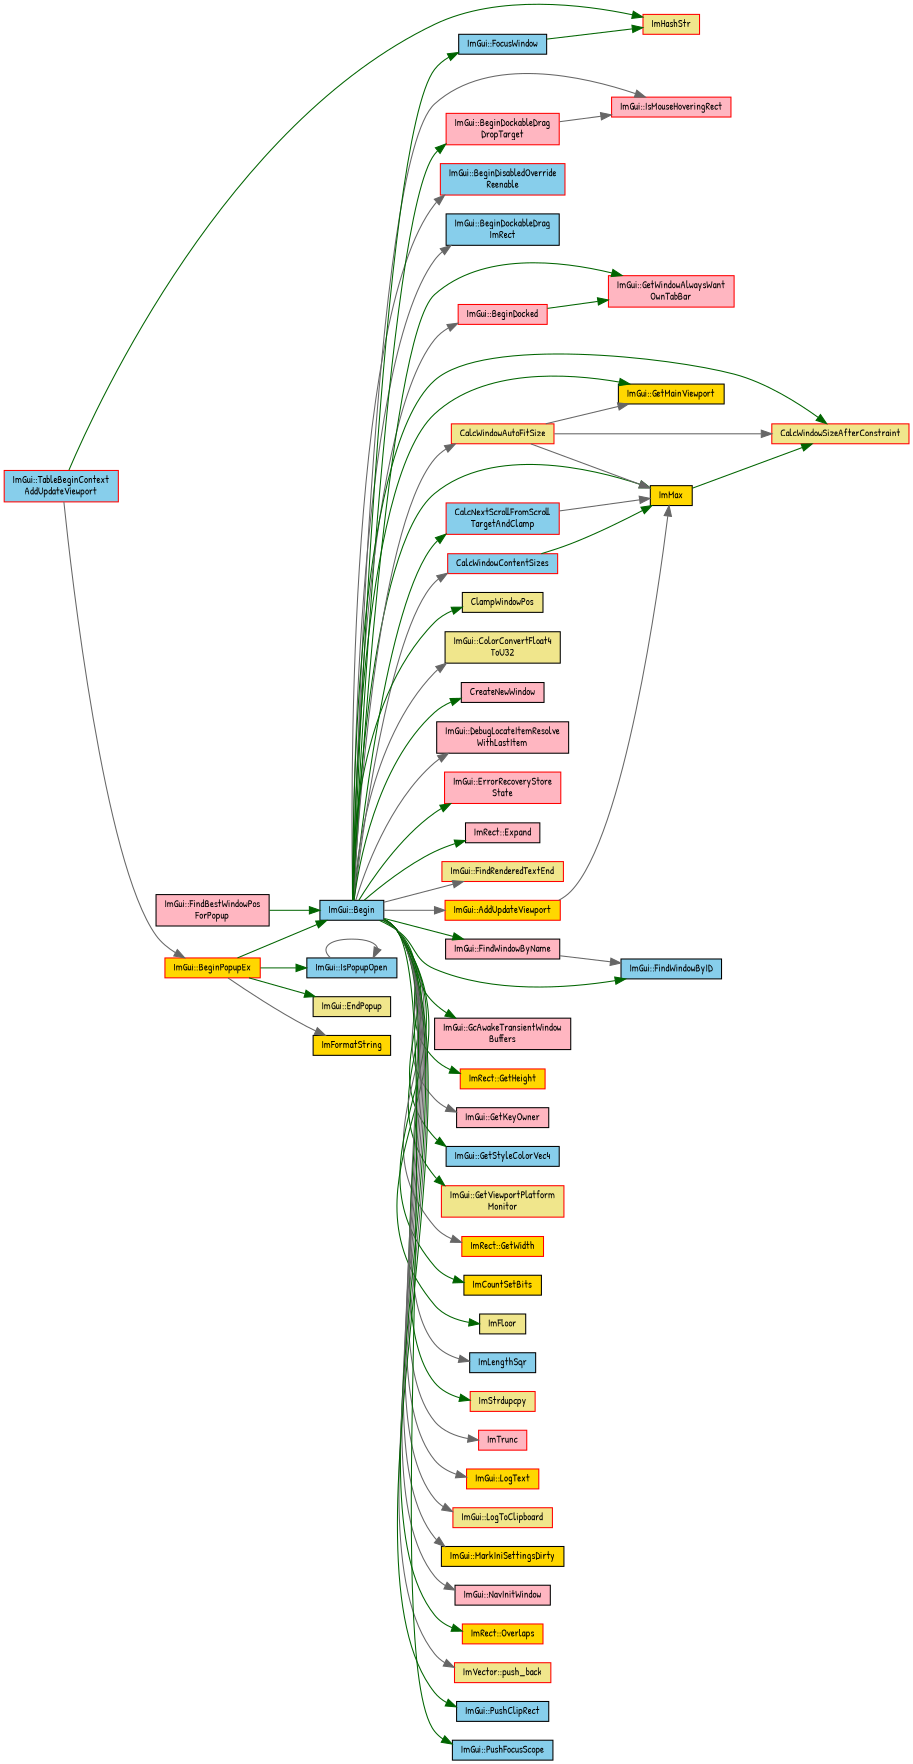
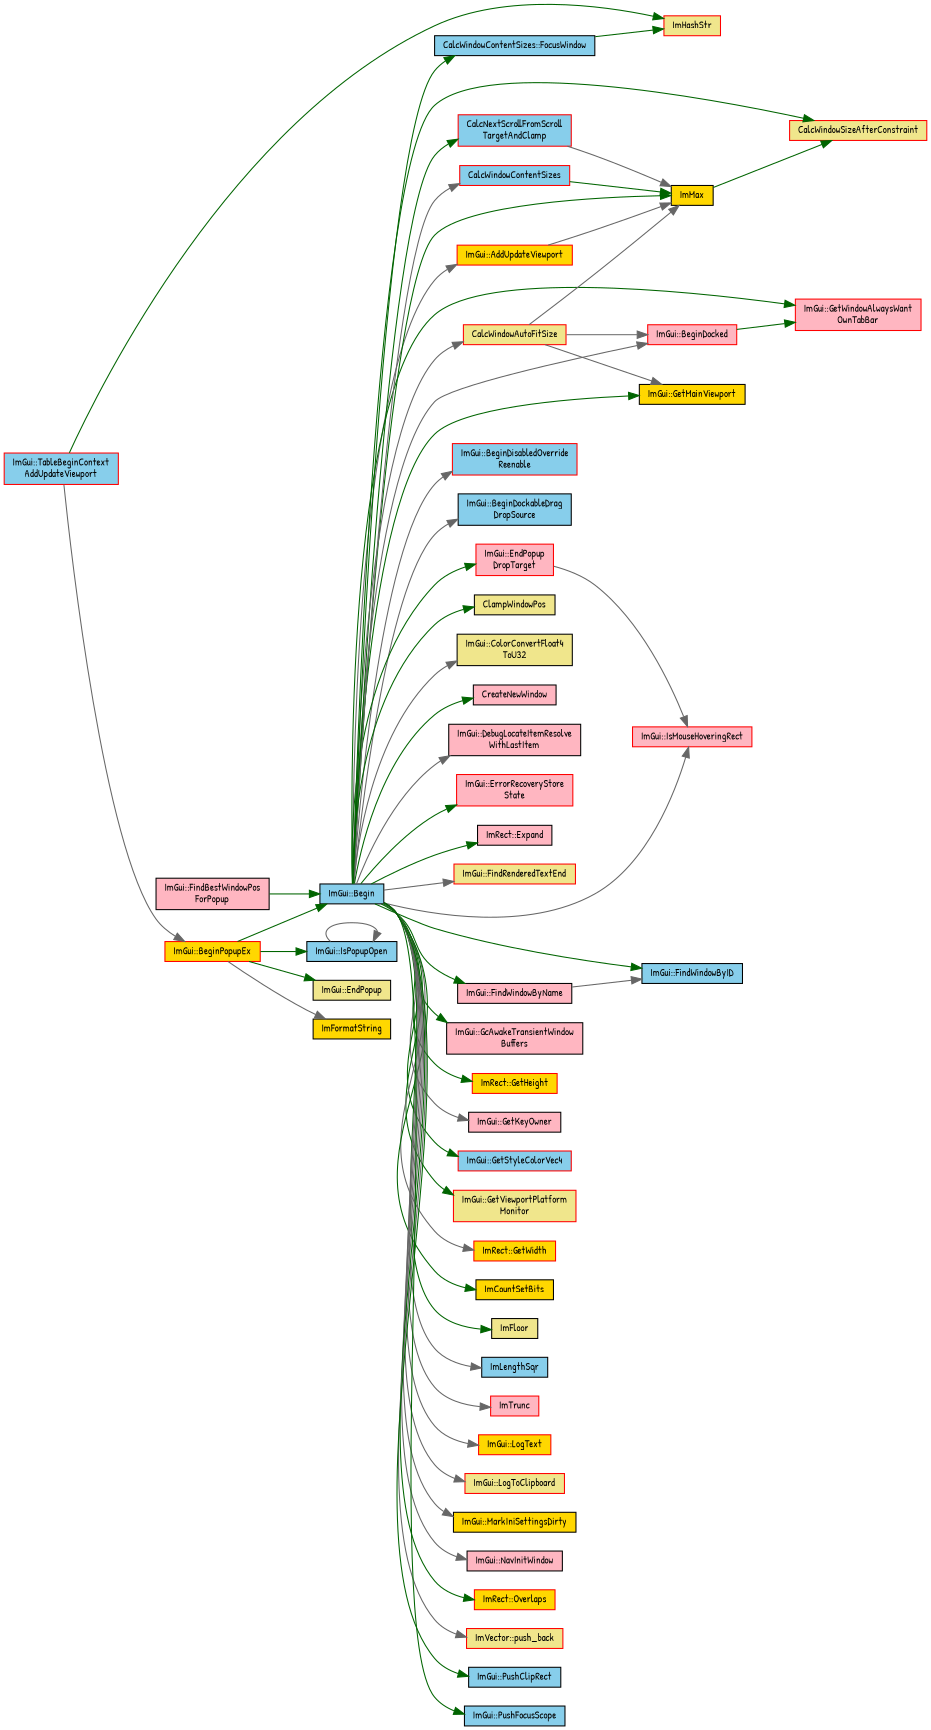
(503, 44) -> (515, 46)
(503, 129) -> (515, 560)
(503, 230) -> (515, 510)
(658, 434) -> (602, 335)
(503, 1156) -> (515, 1161)
(503, 1401) -> none
